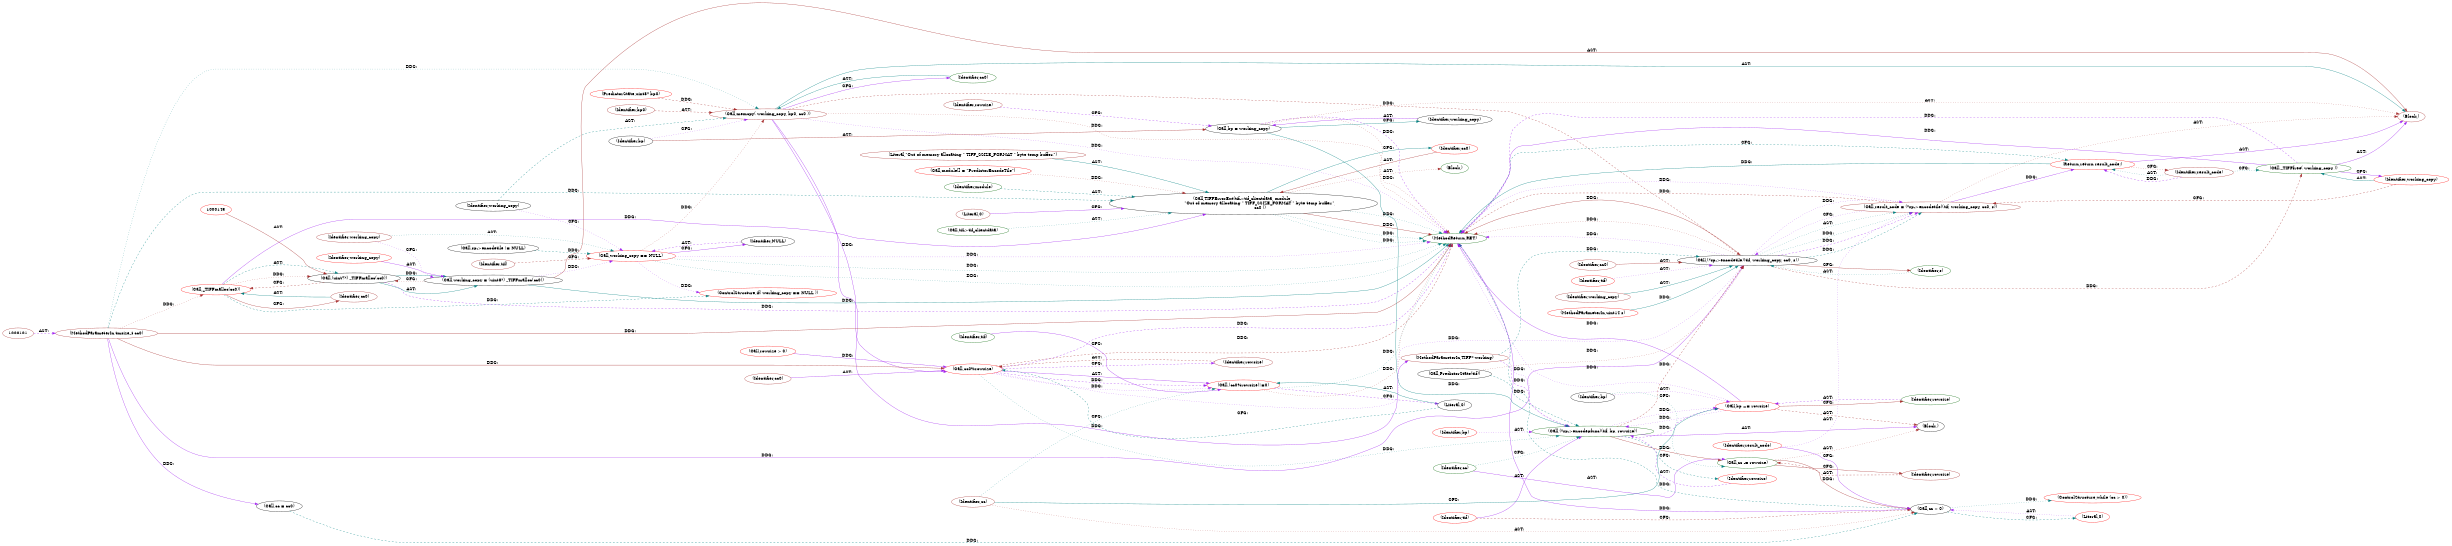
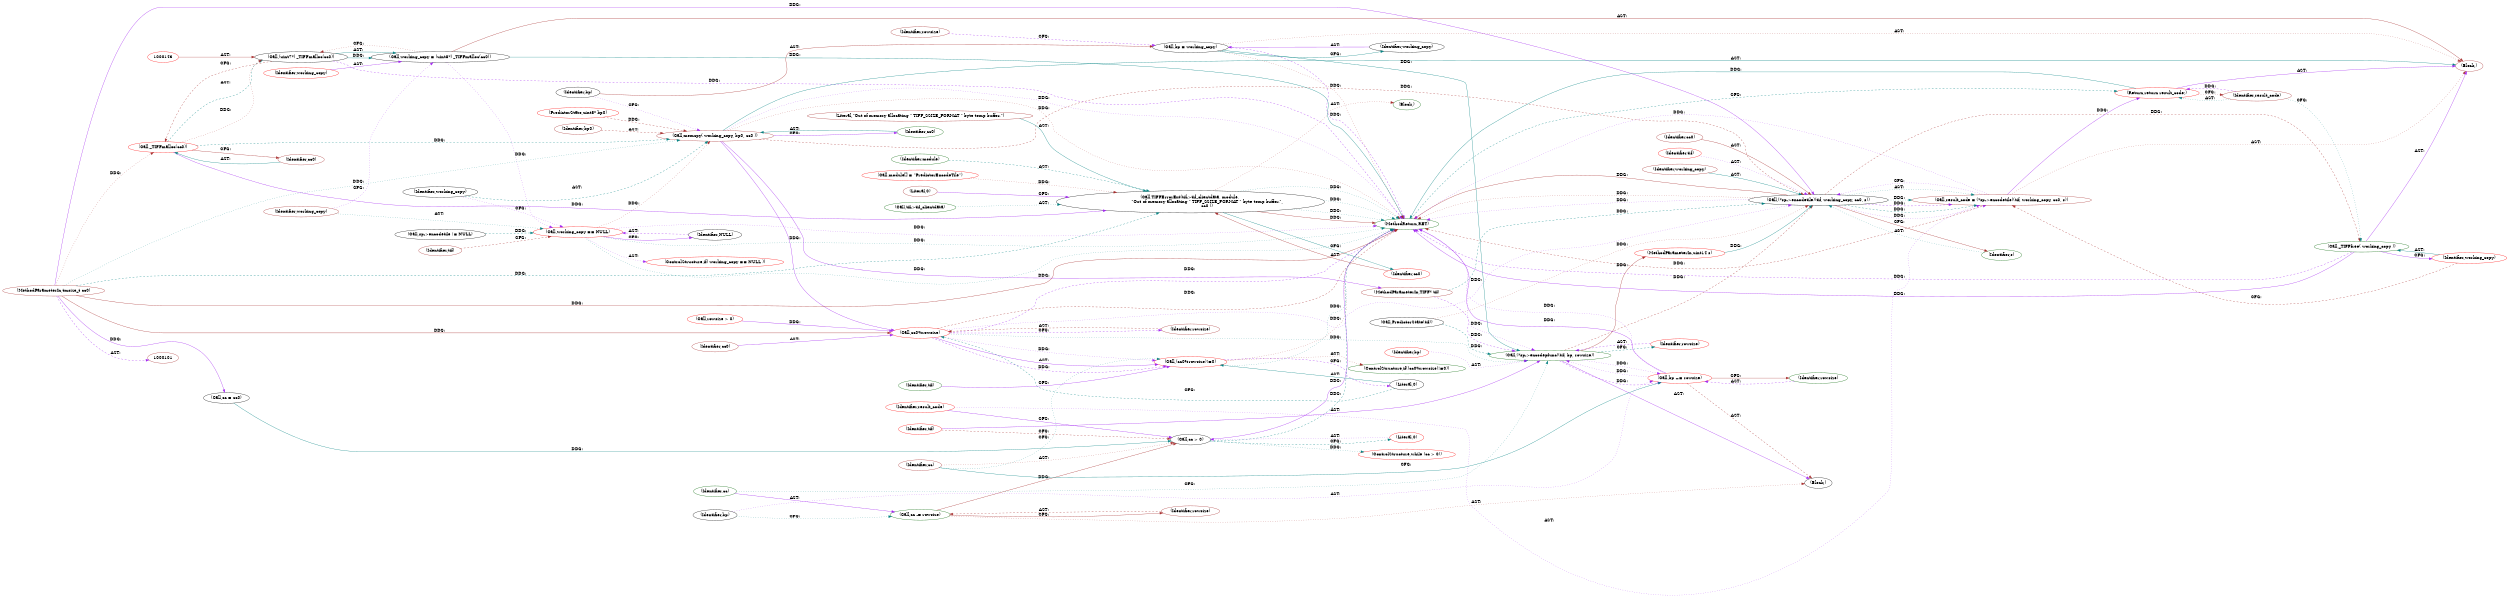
(687, 286) -> (635, 256)
(463, 306) -> (432, 143)
(43, 333) -> (92, 343)
(1455, 358) -> (1407, 292)
none -> (1407, 369)
(1664, 451) -> (1615, 309)
(1101, 543) -> (696, 451)
